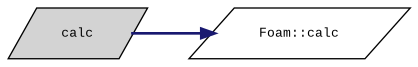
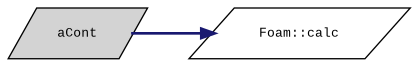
(78, 33) -> (78, 33)
